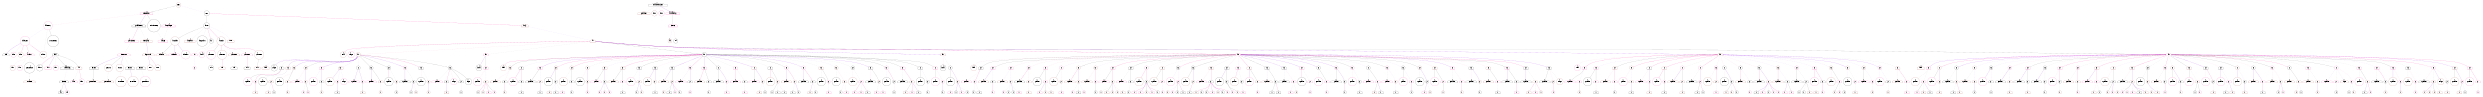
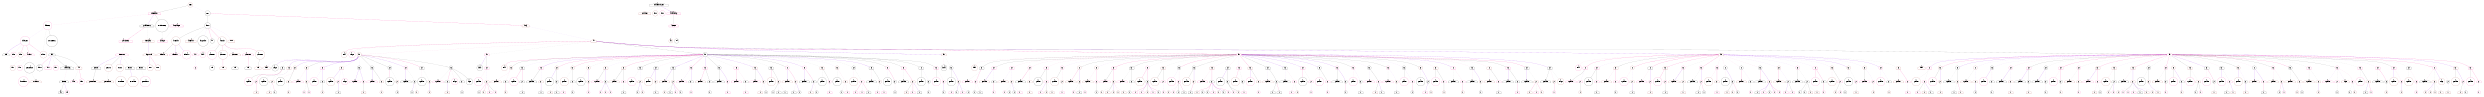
none -> (23, 82)
